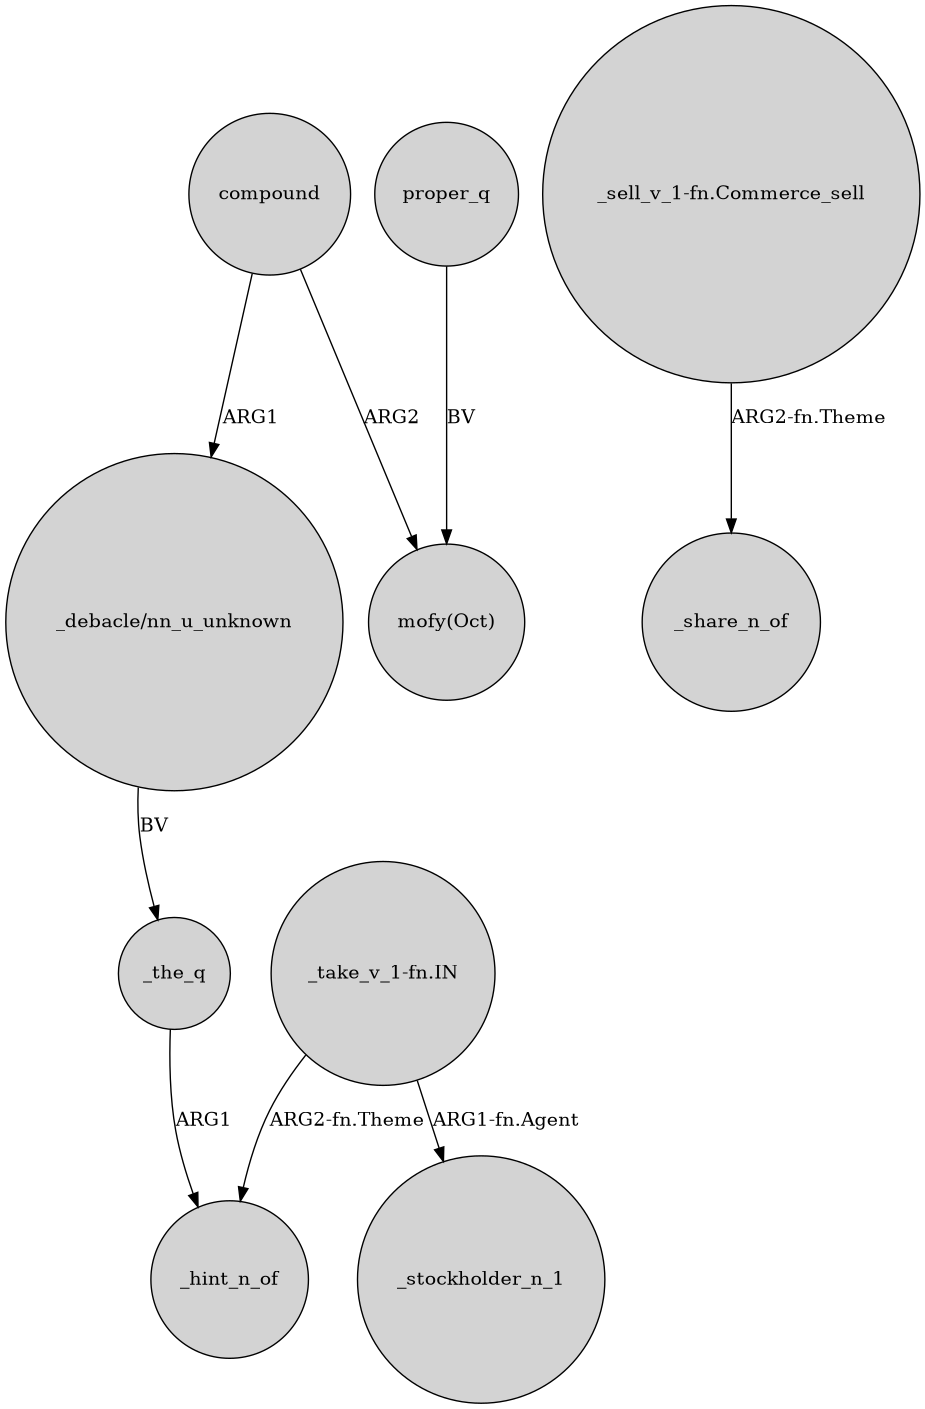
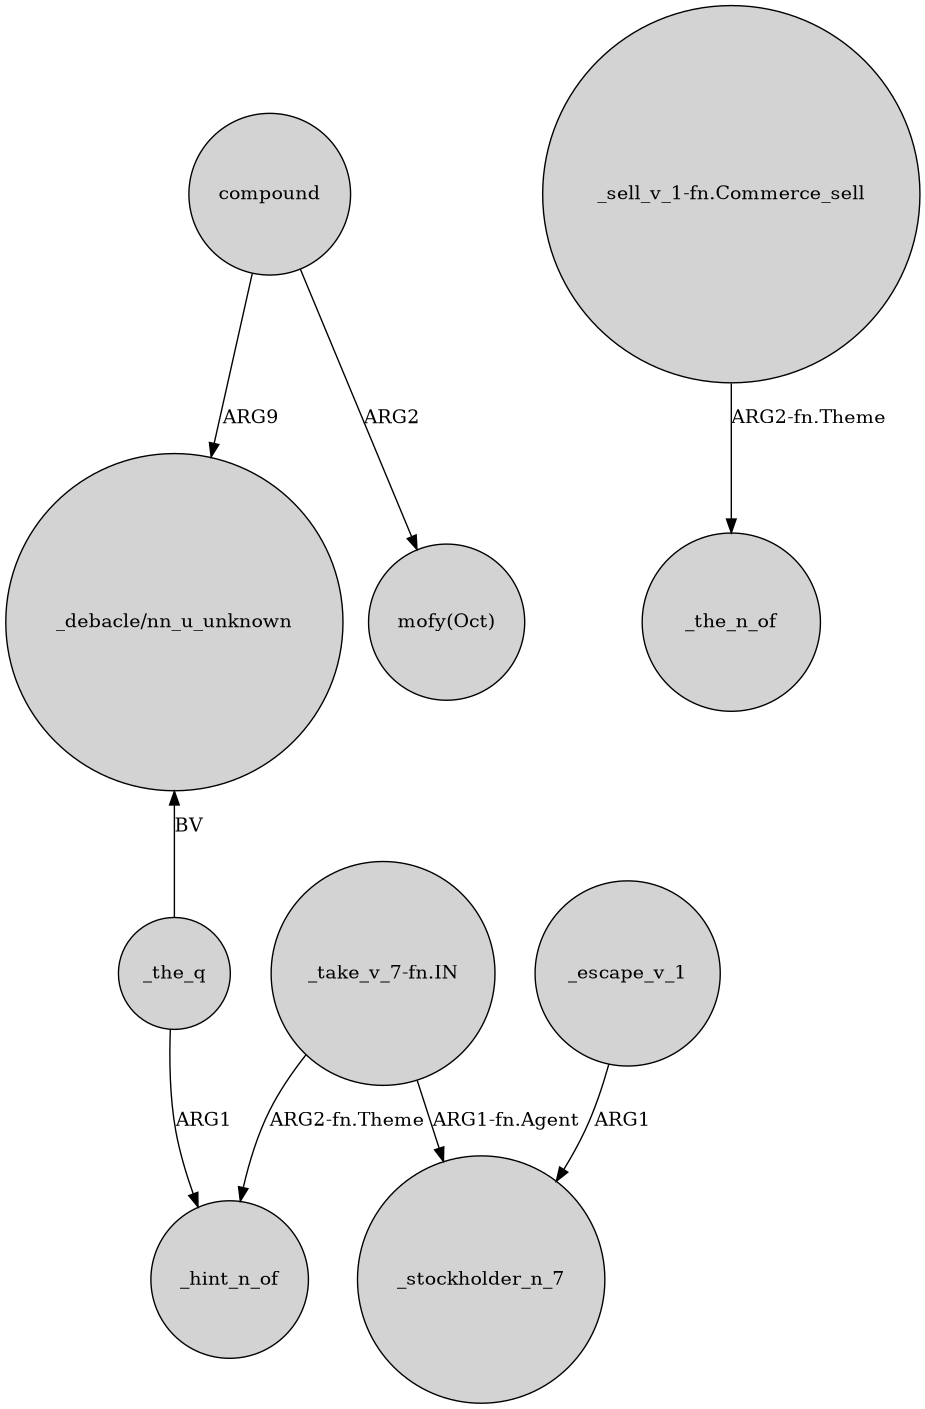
(447, 194) -> none
(251, 418) -> (251, 418)
(731, 622) -> (731, 622)
(141, 847) -> (174, 861)
(383, 973) -> (383, 973)
none -> (628, 973)
(481, 1280) -> (481, 1280)
